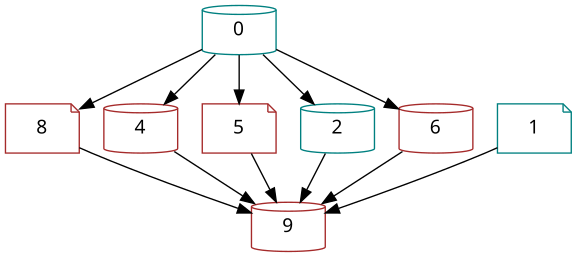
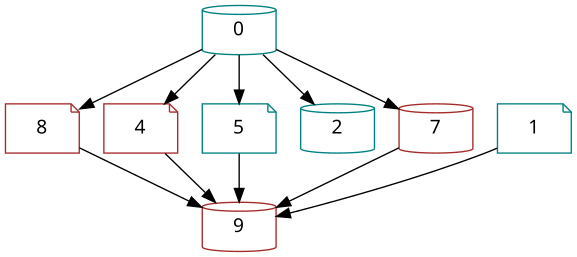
(141, 128) -> (141, 128)
(239, 128) -> (239, 128)
(436, 128) -> (436, 128)
(316, 172) -> none
